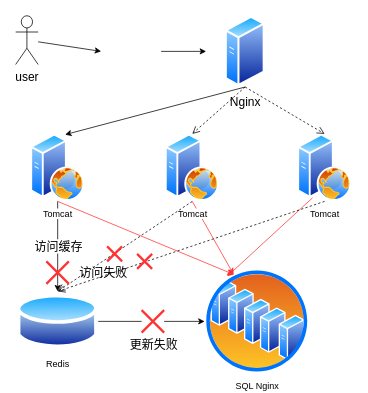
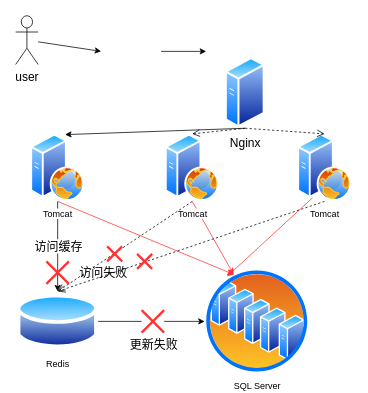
(245, 51) -> (245, 93)
(257, 387) -> (257, 387)
